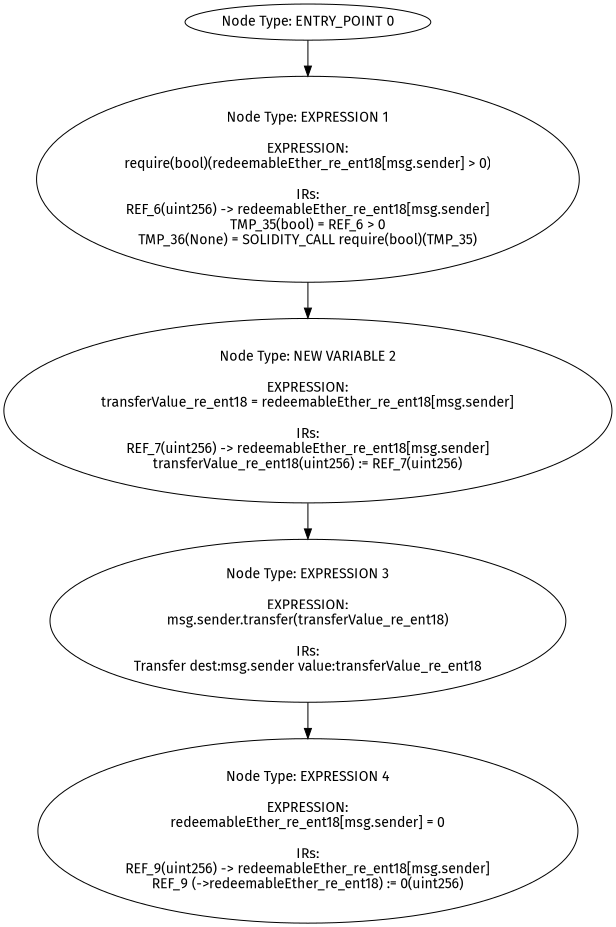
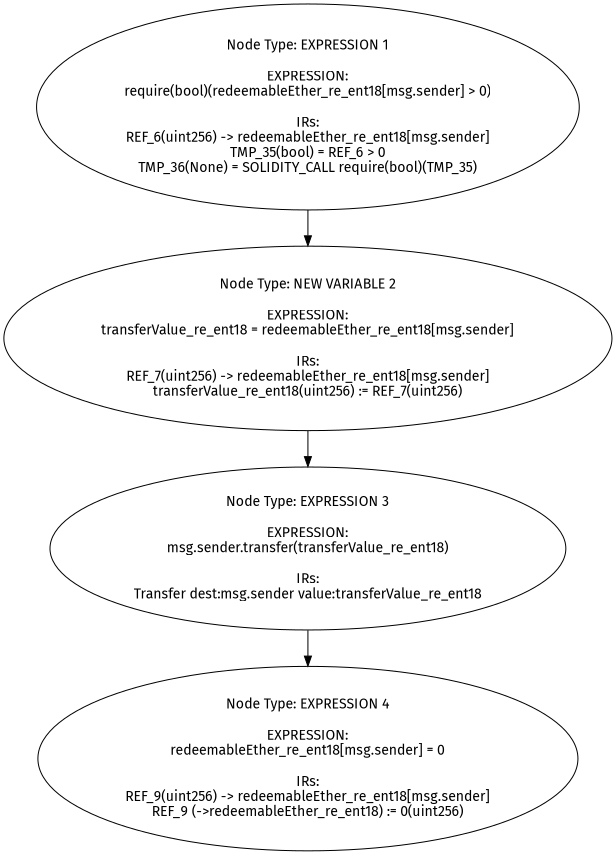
(308, 22) -> none
